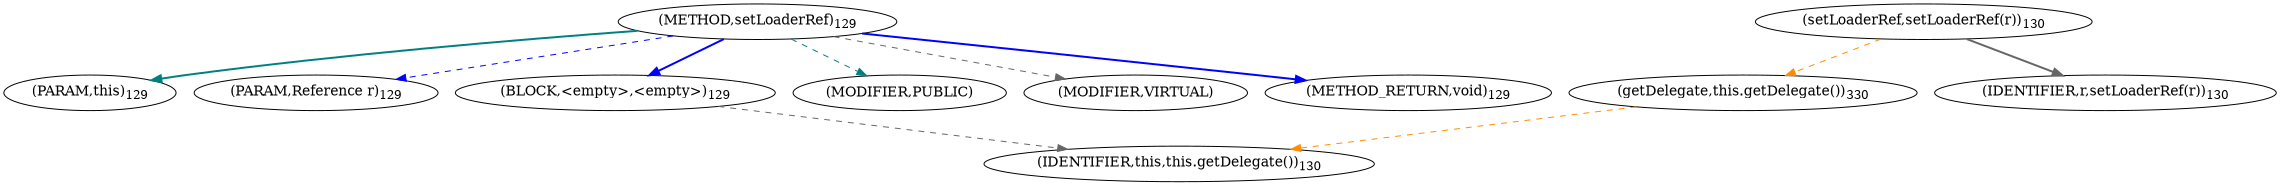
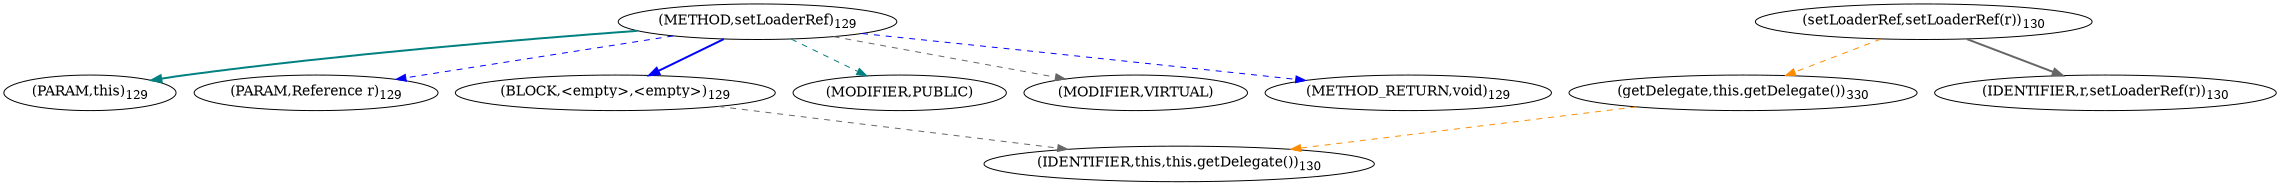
(1079, 56) -> (1079, 56)
